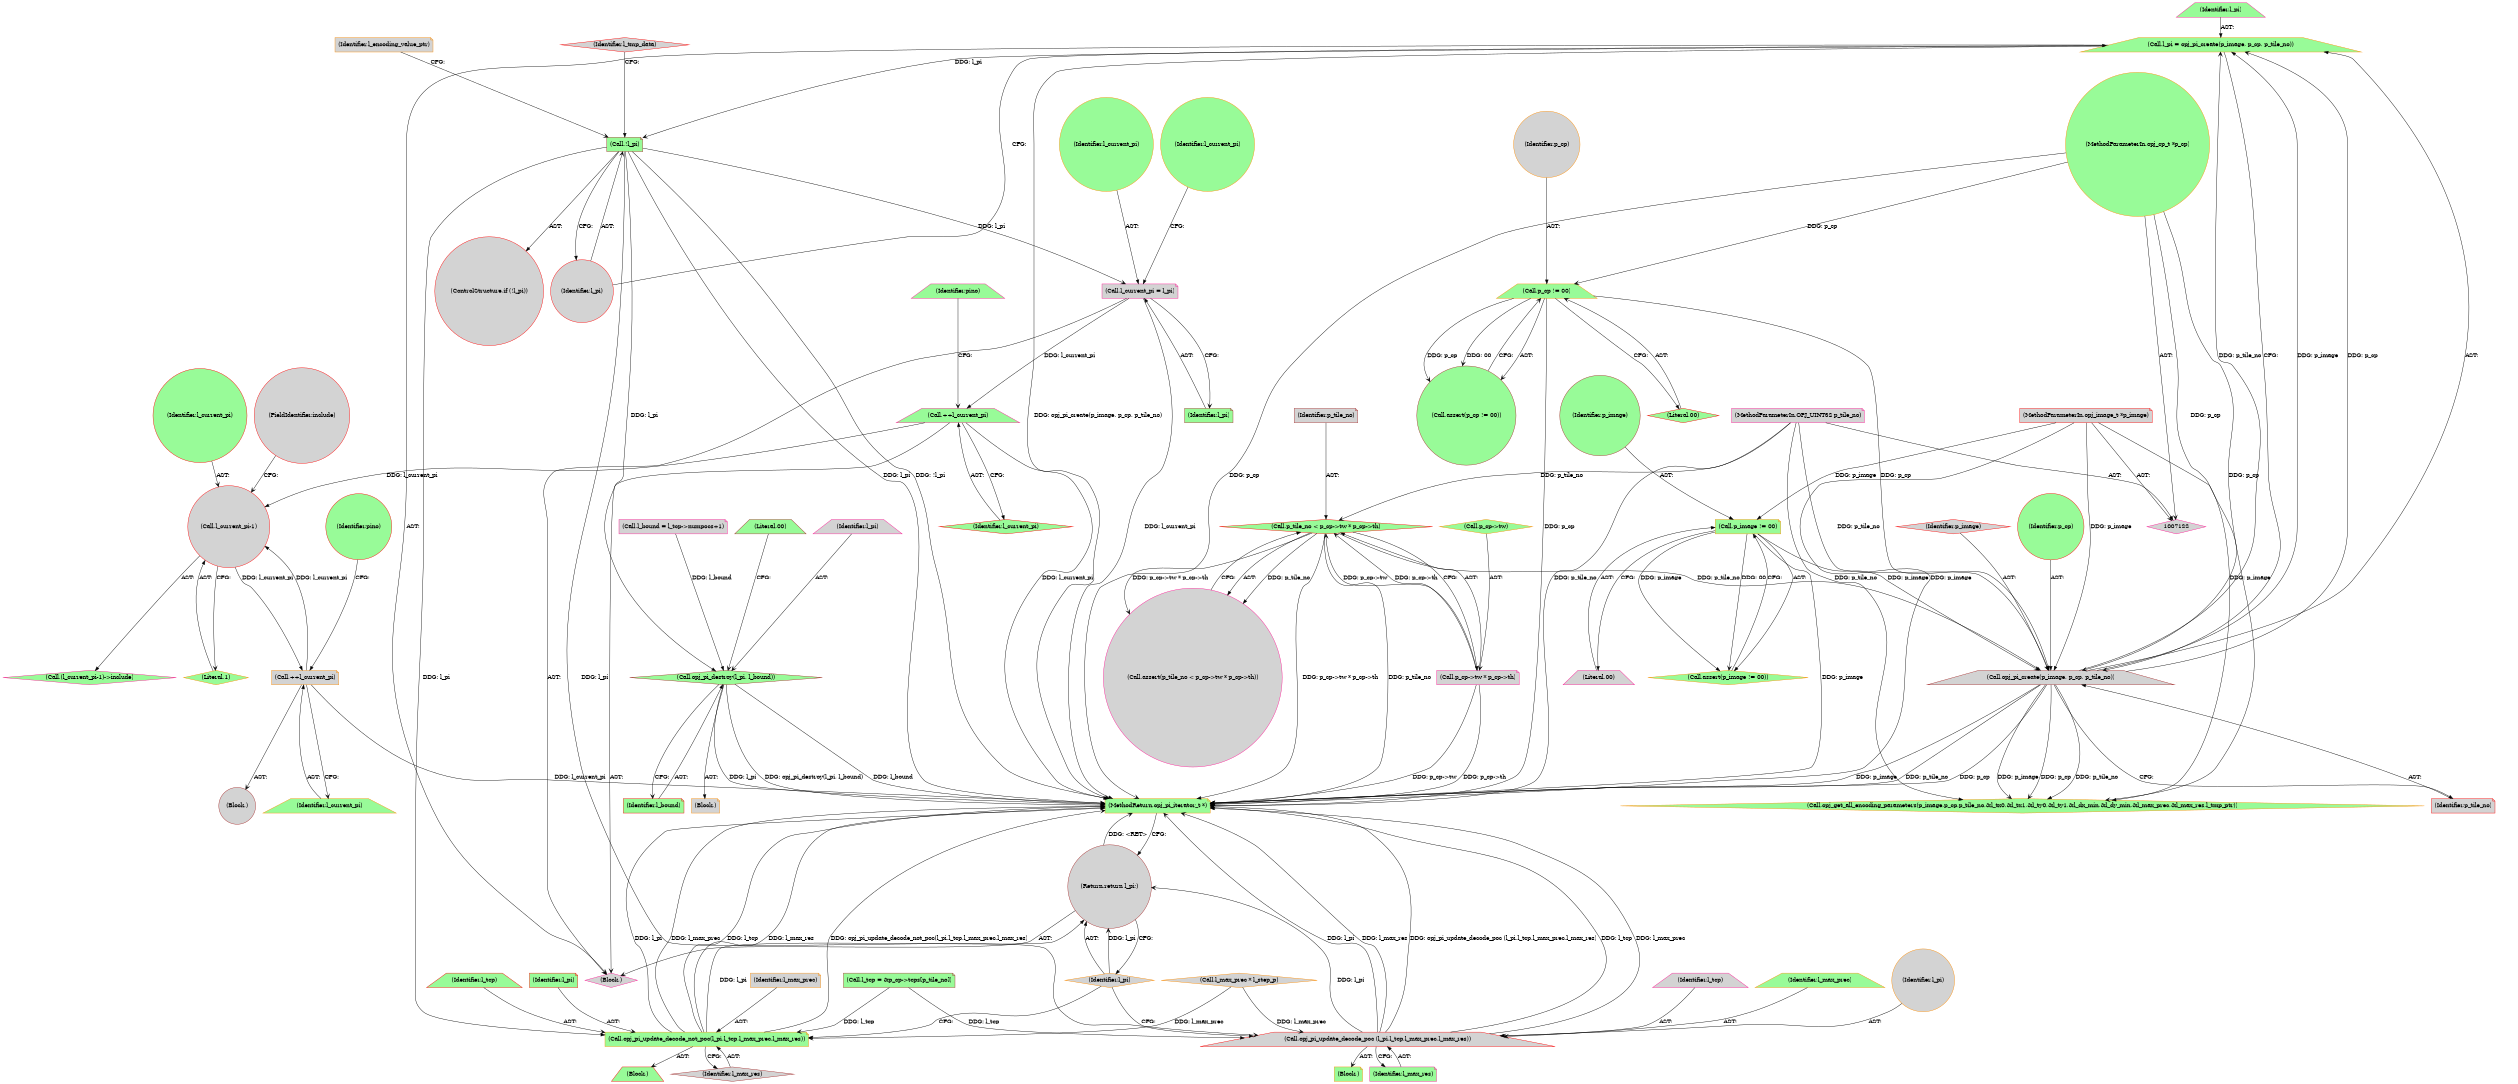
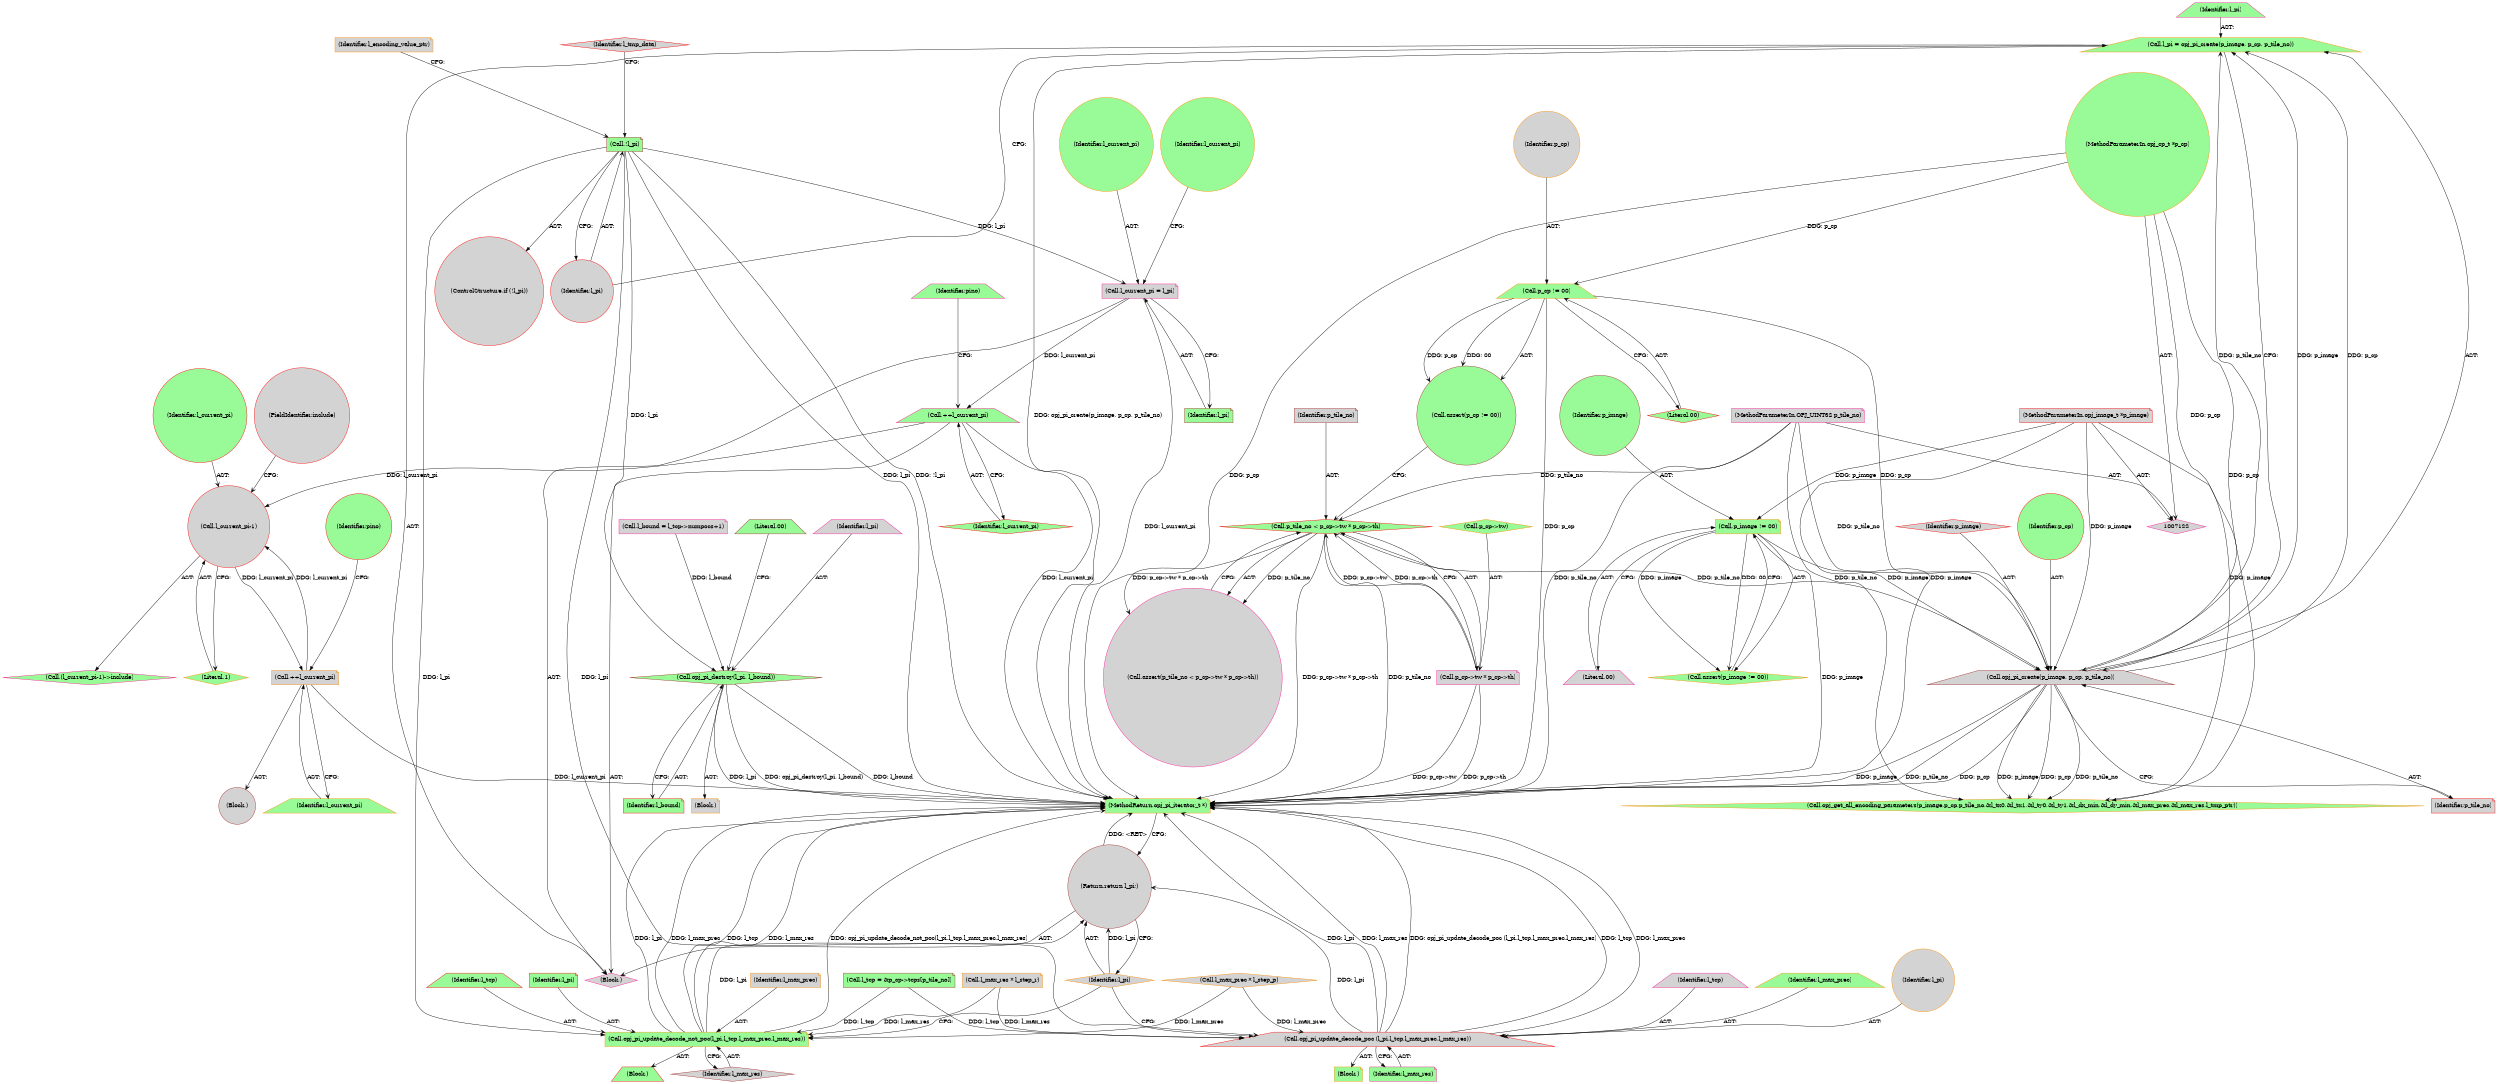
(1041, 56) -> none
(1511, 335) -> (1382, 482)
none -> (1002, 980)
